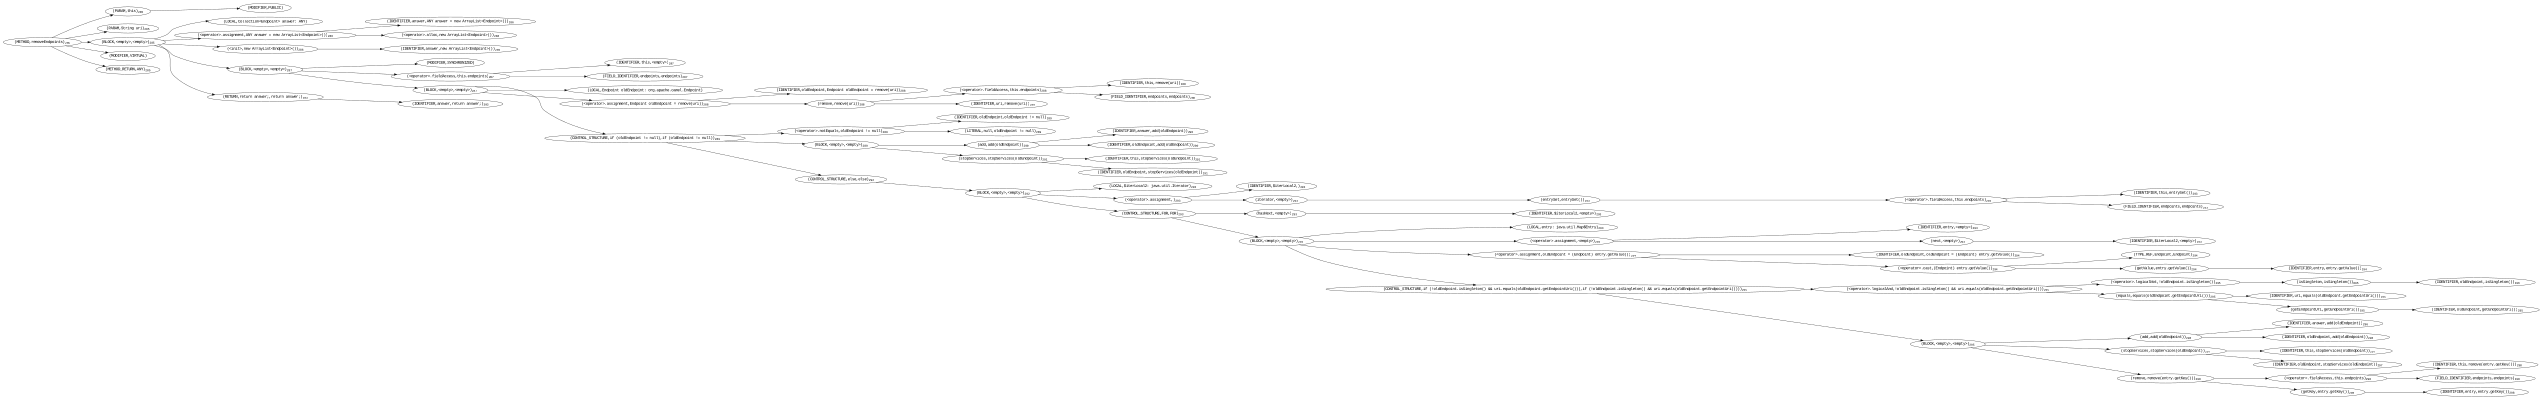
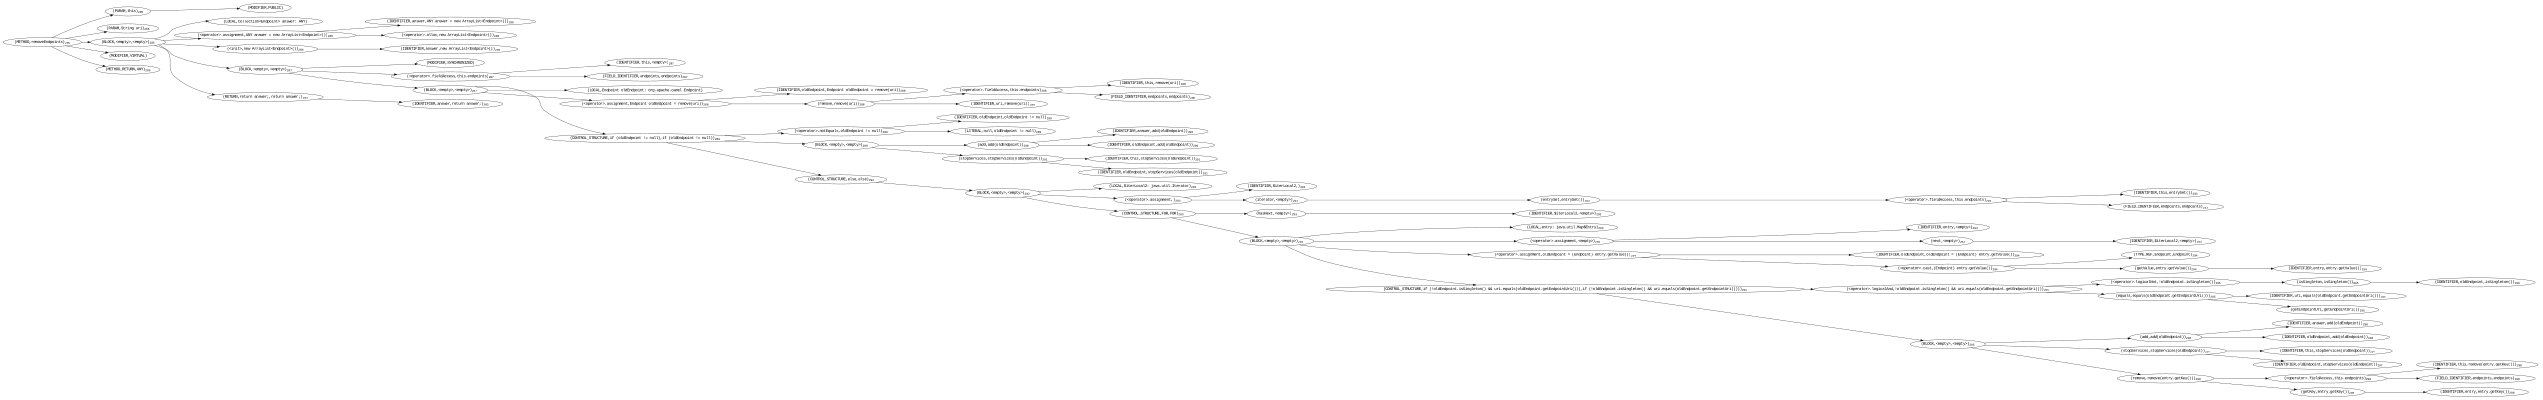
(2477, 310) -> none
